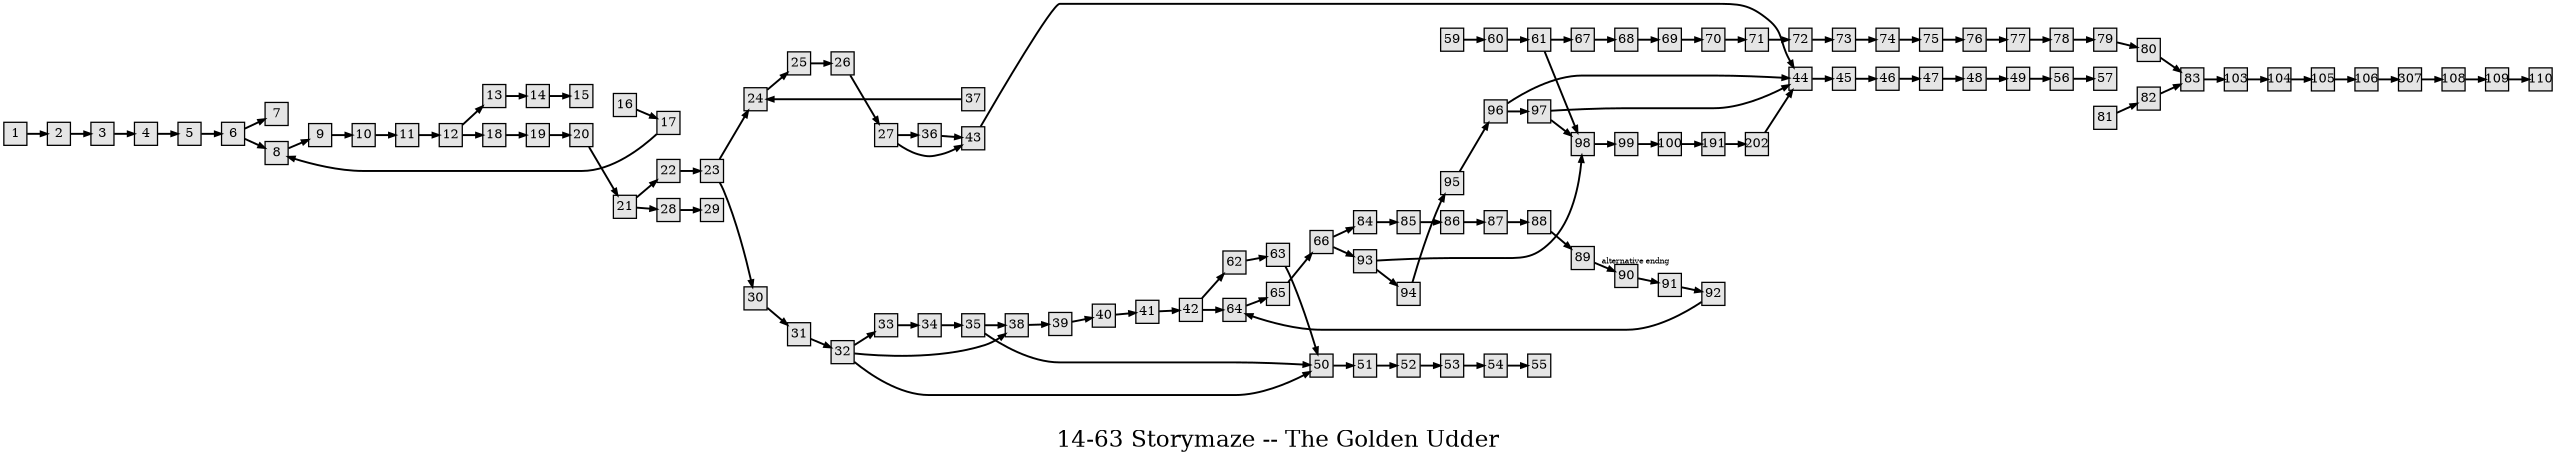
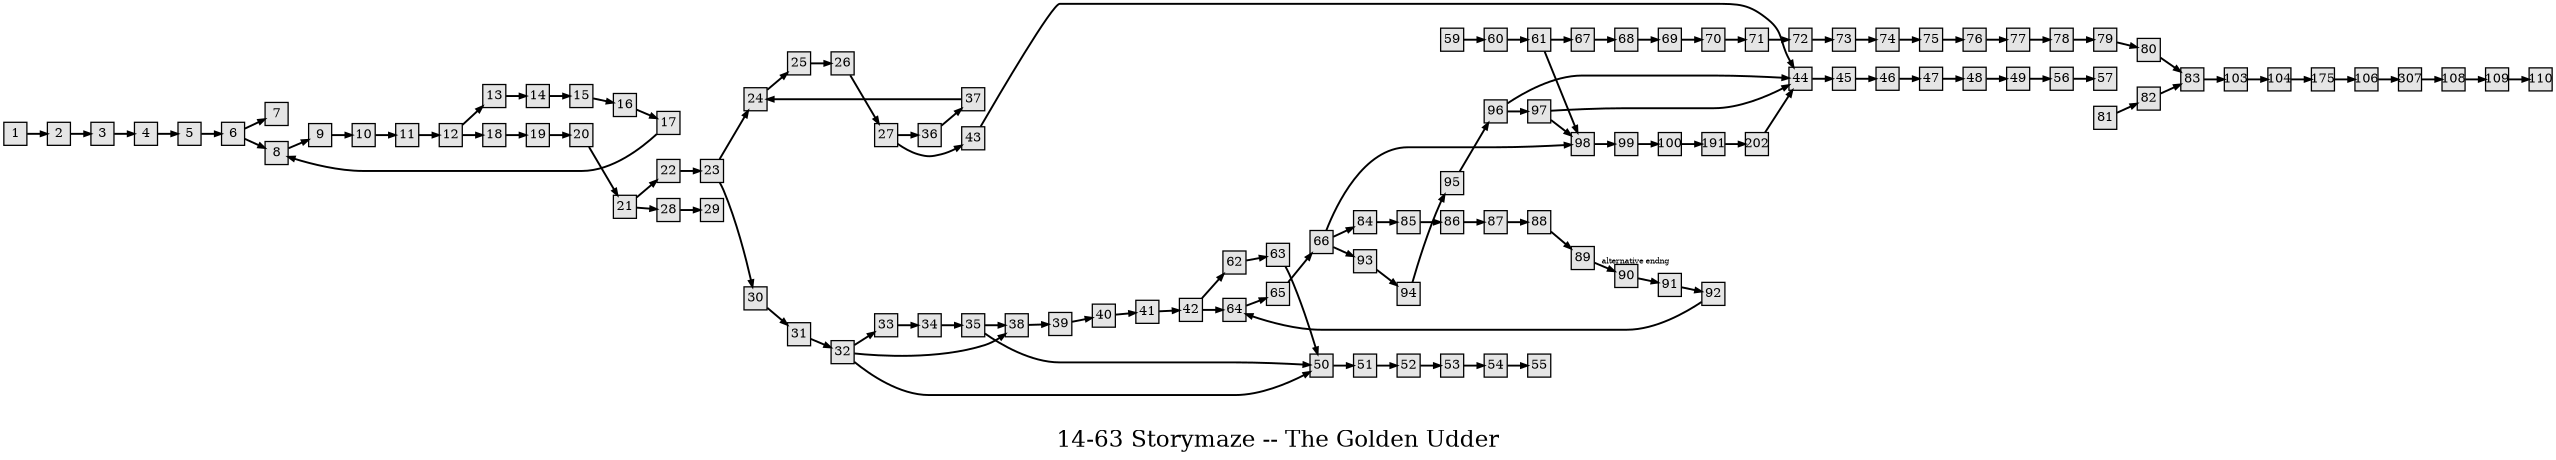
(2323, 79) -> (2323, 79)
none -> (600, 100)
(948, 136) -> (949, 119)
(1510, 258) -> (1425, 147)
